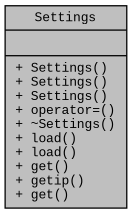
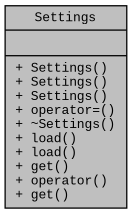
(51, 181) -> (62, 181)
